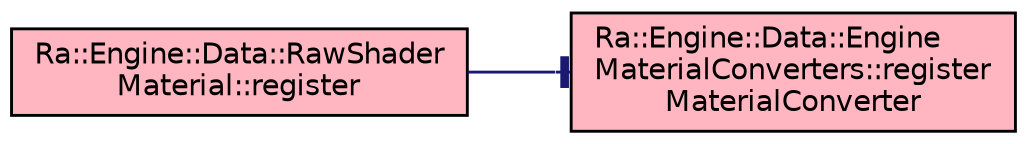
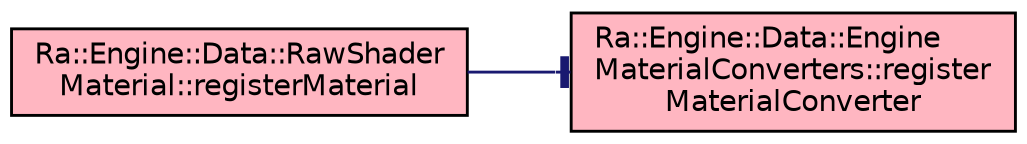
(239, 72) -> (239, 72)
